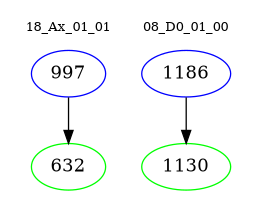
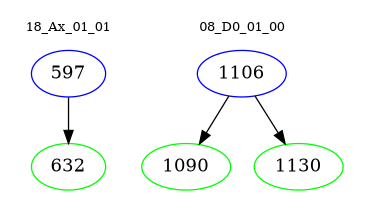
(69, 74) -> (69, 74)
(186, 74) -> (242, 74)
none -> (186, 167)
